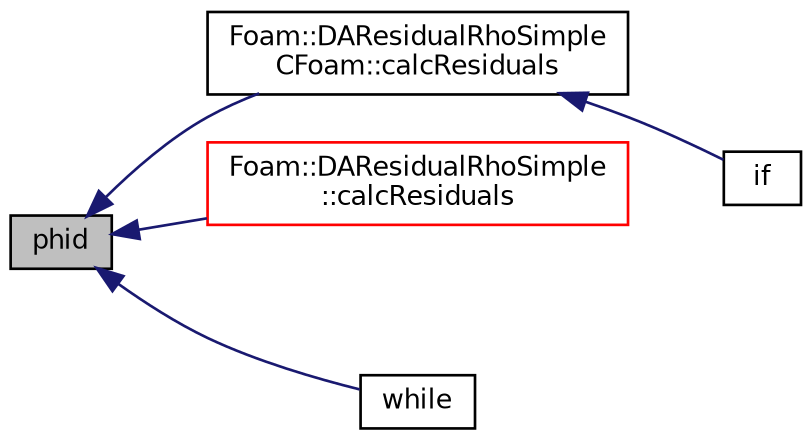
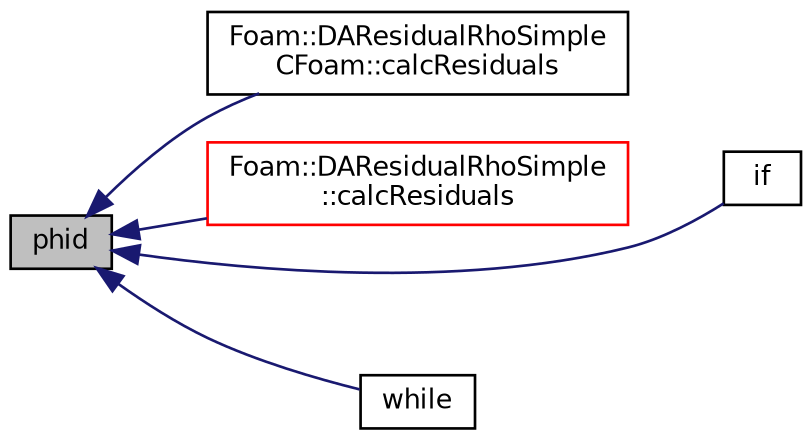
(656, 128) -> (437, 272)
